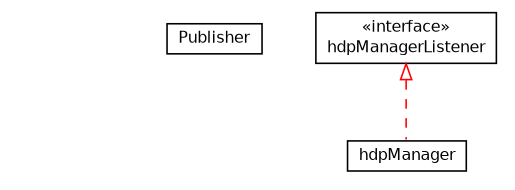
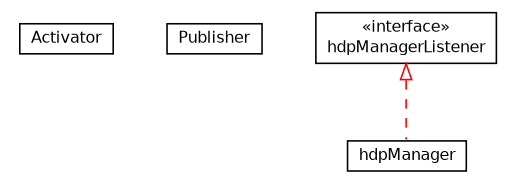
none -> (66, 38)
